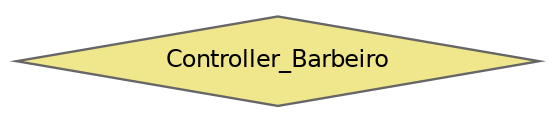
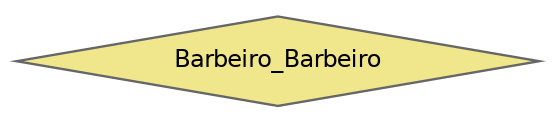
(278, 61) -> (278, 61)
